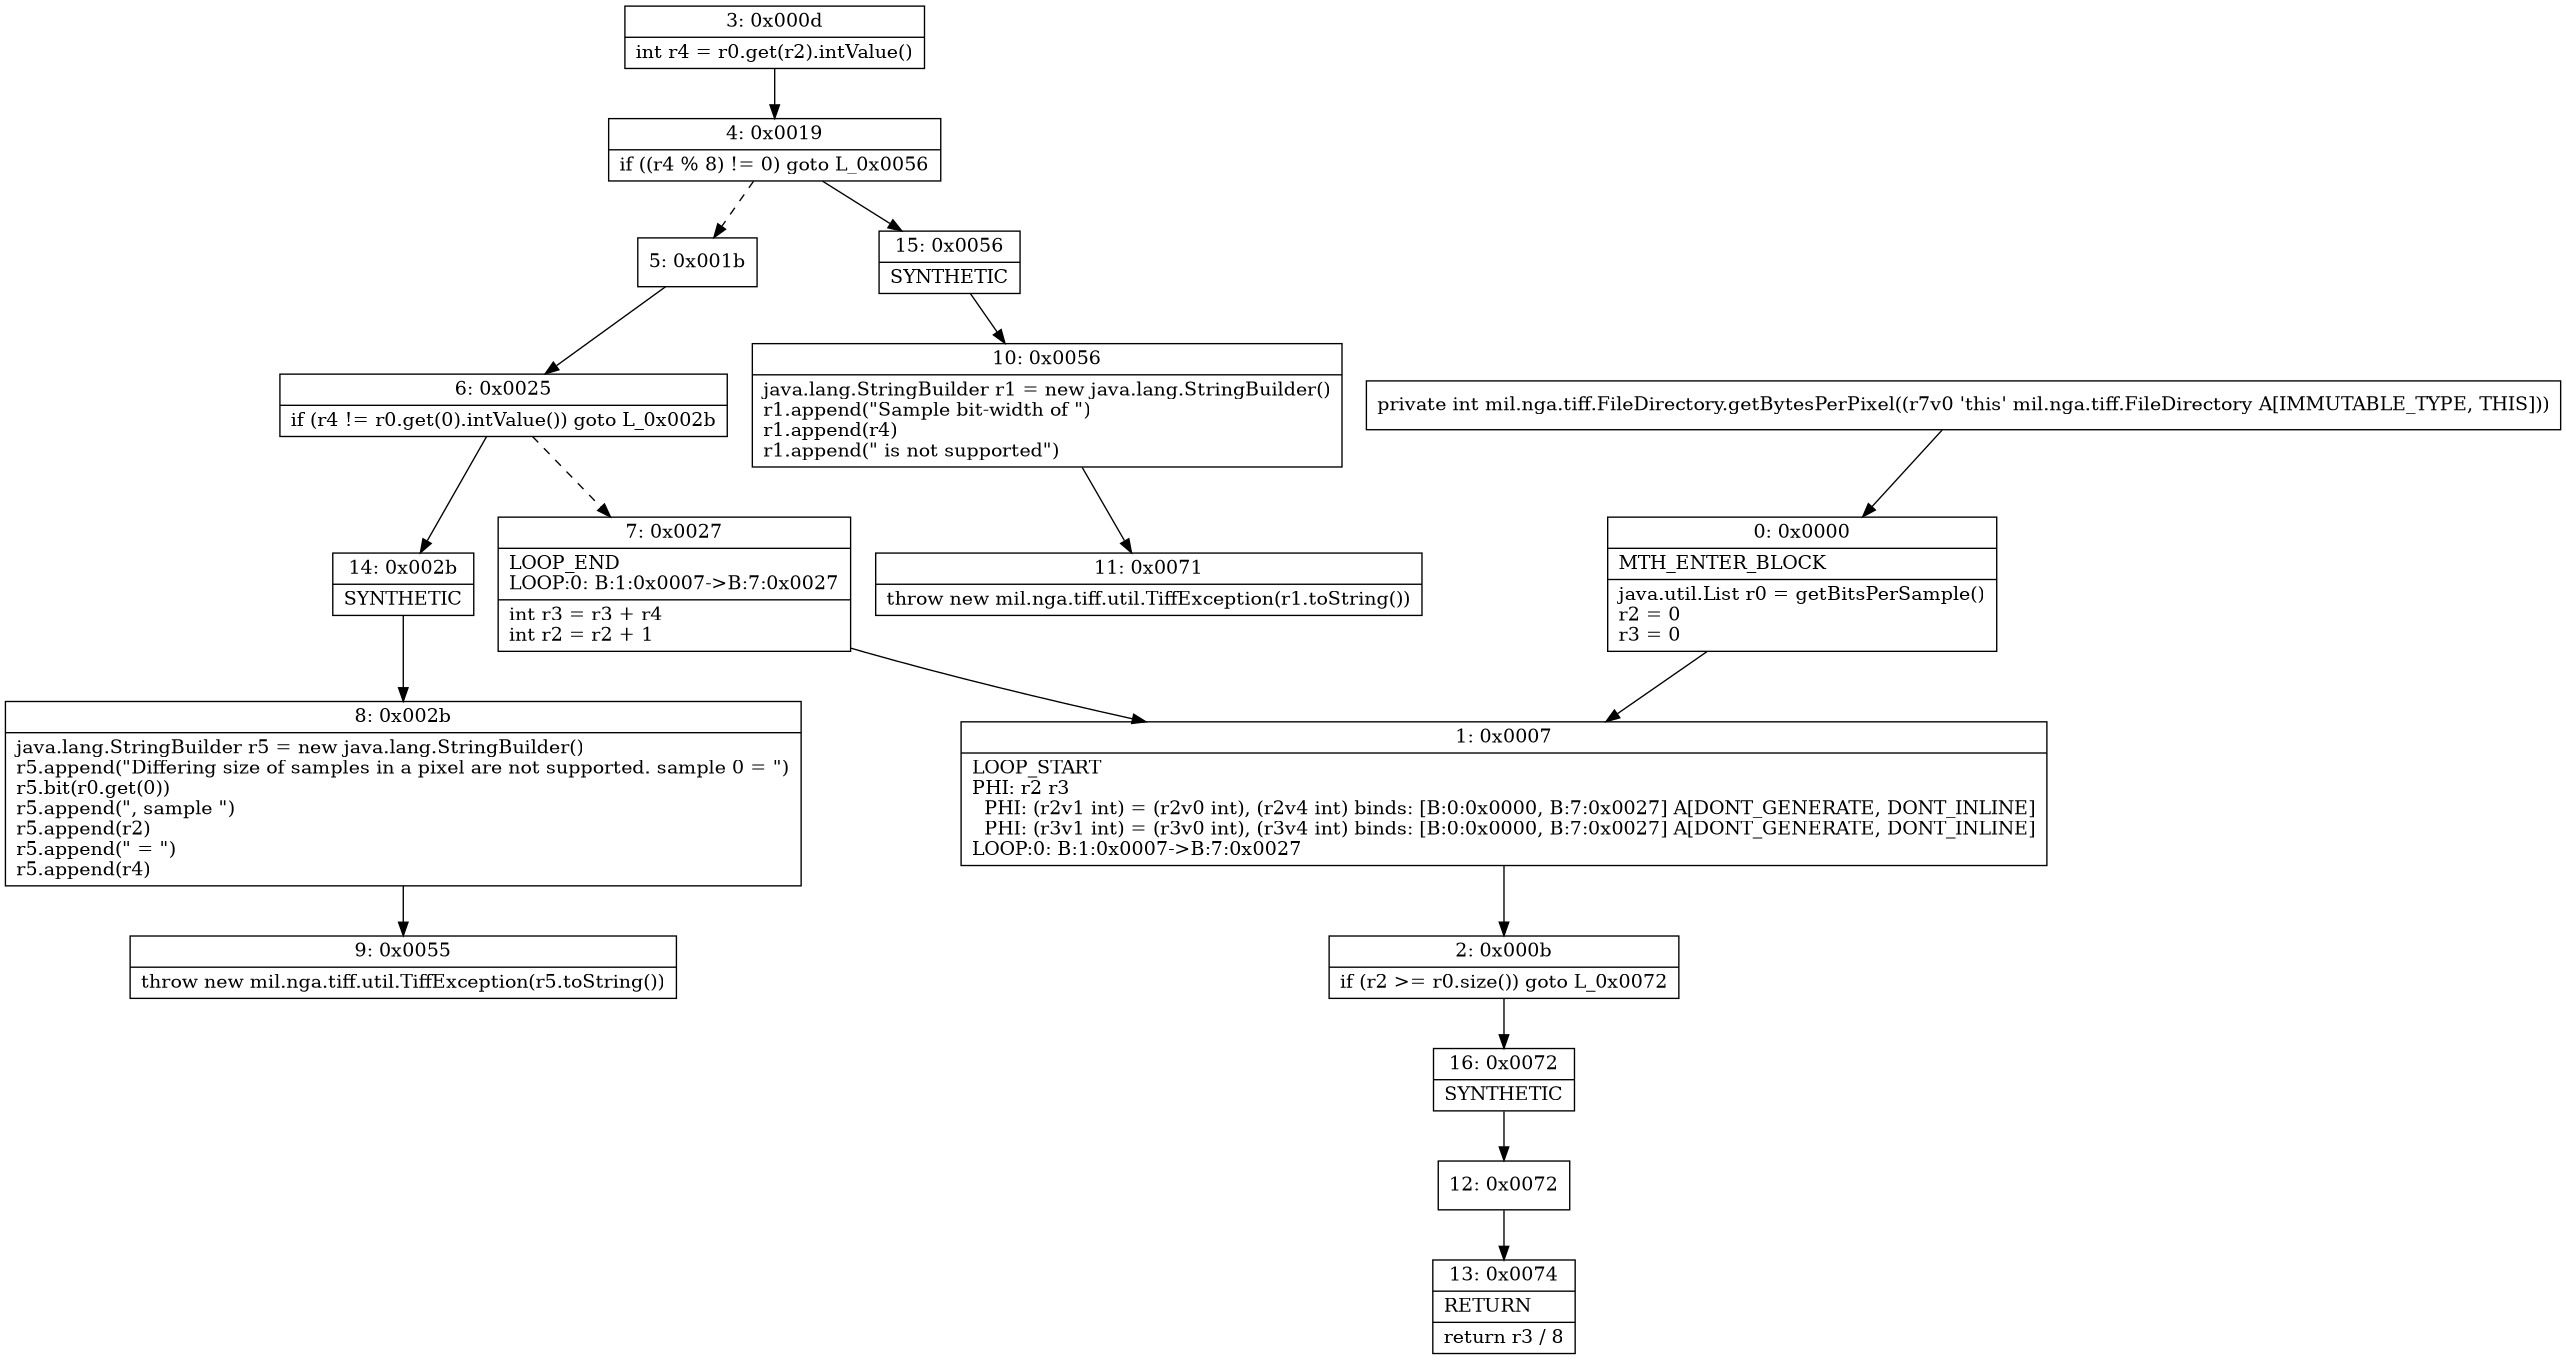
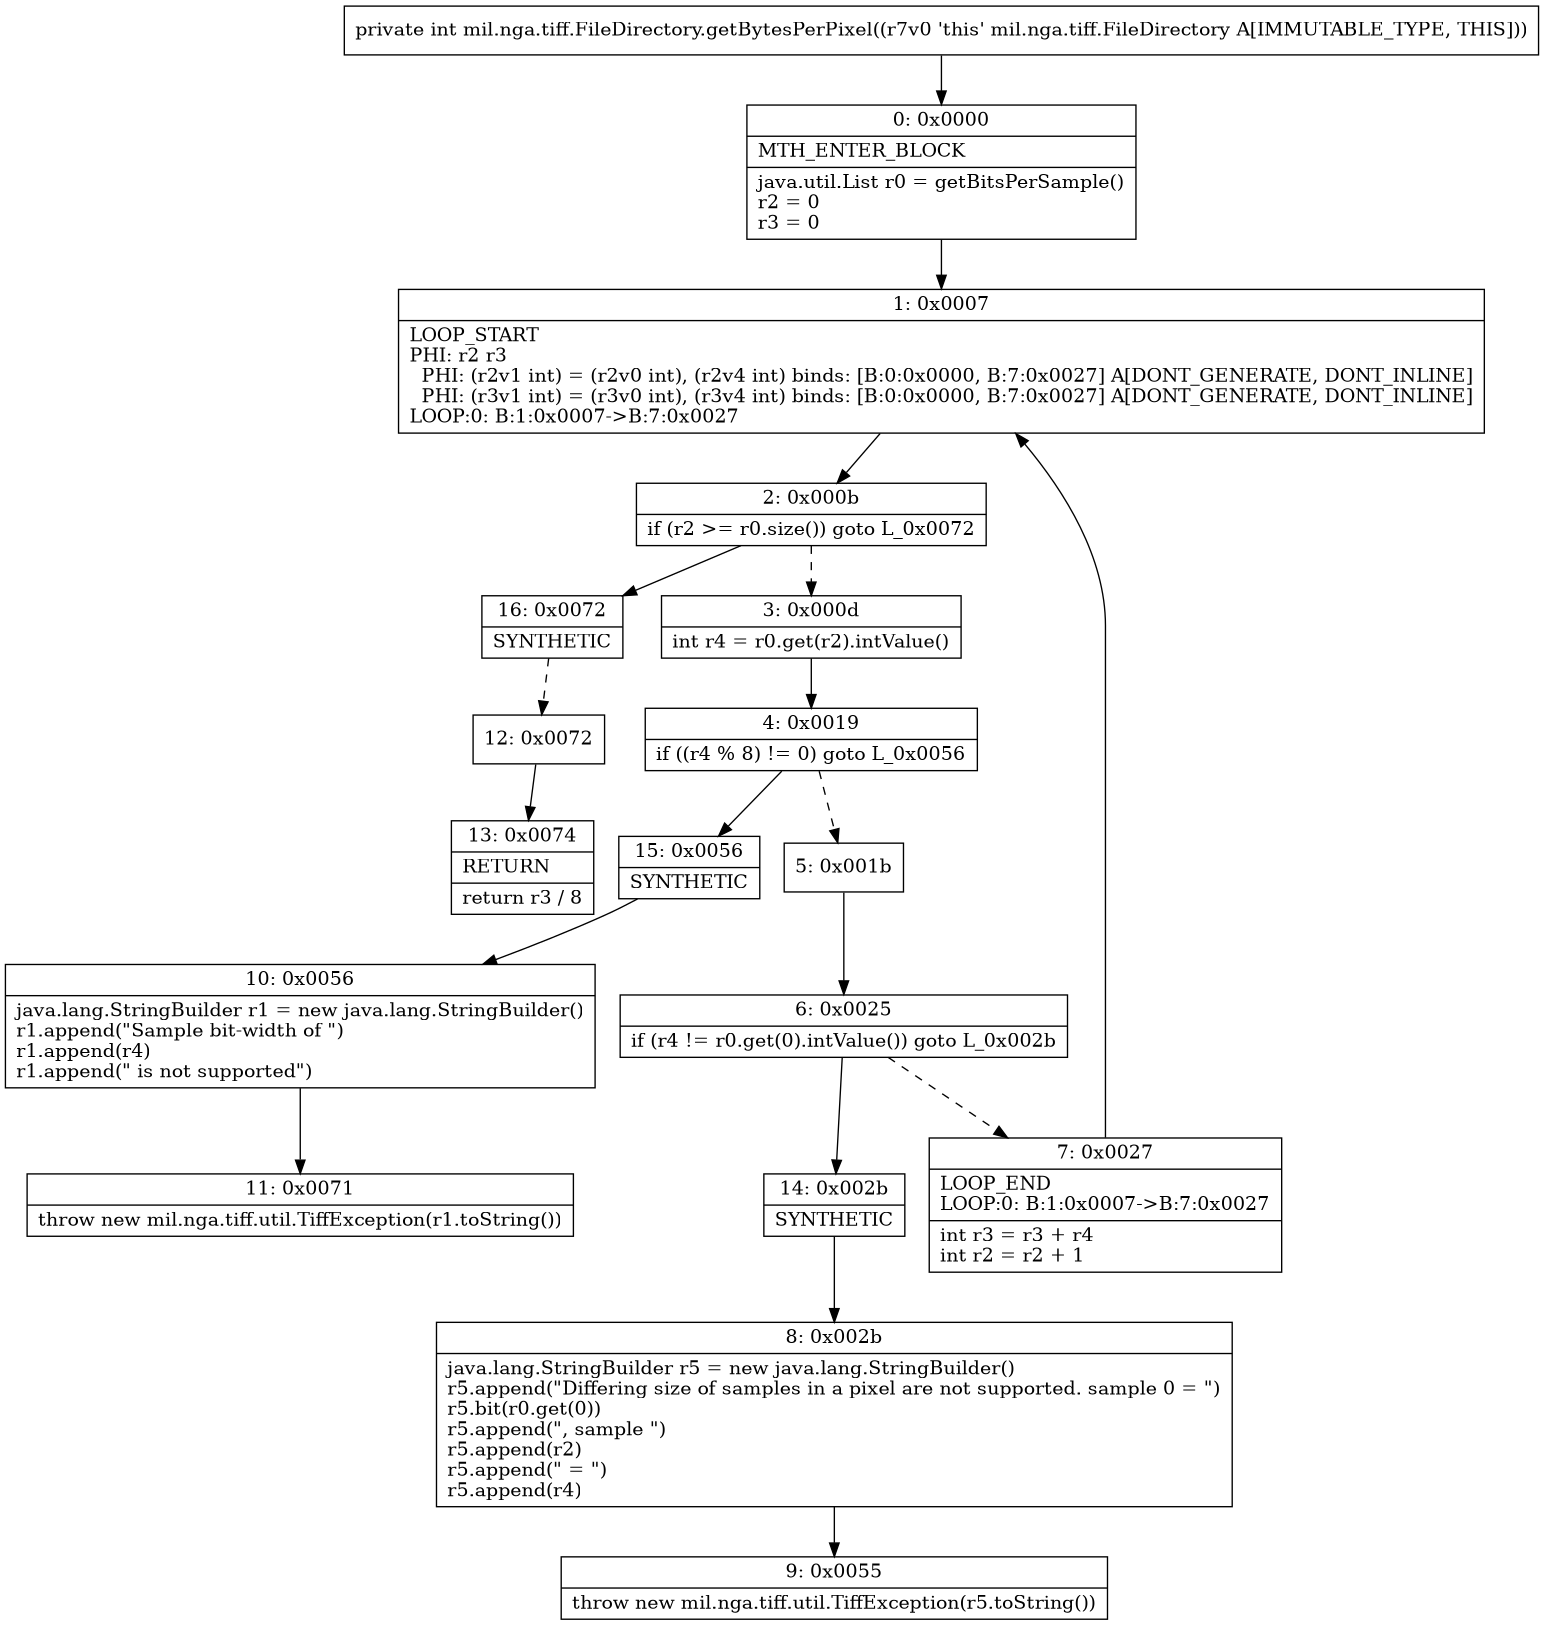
none -> (811, 564)
(1504, 1129) -> (546, 680)
